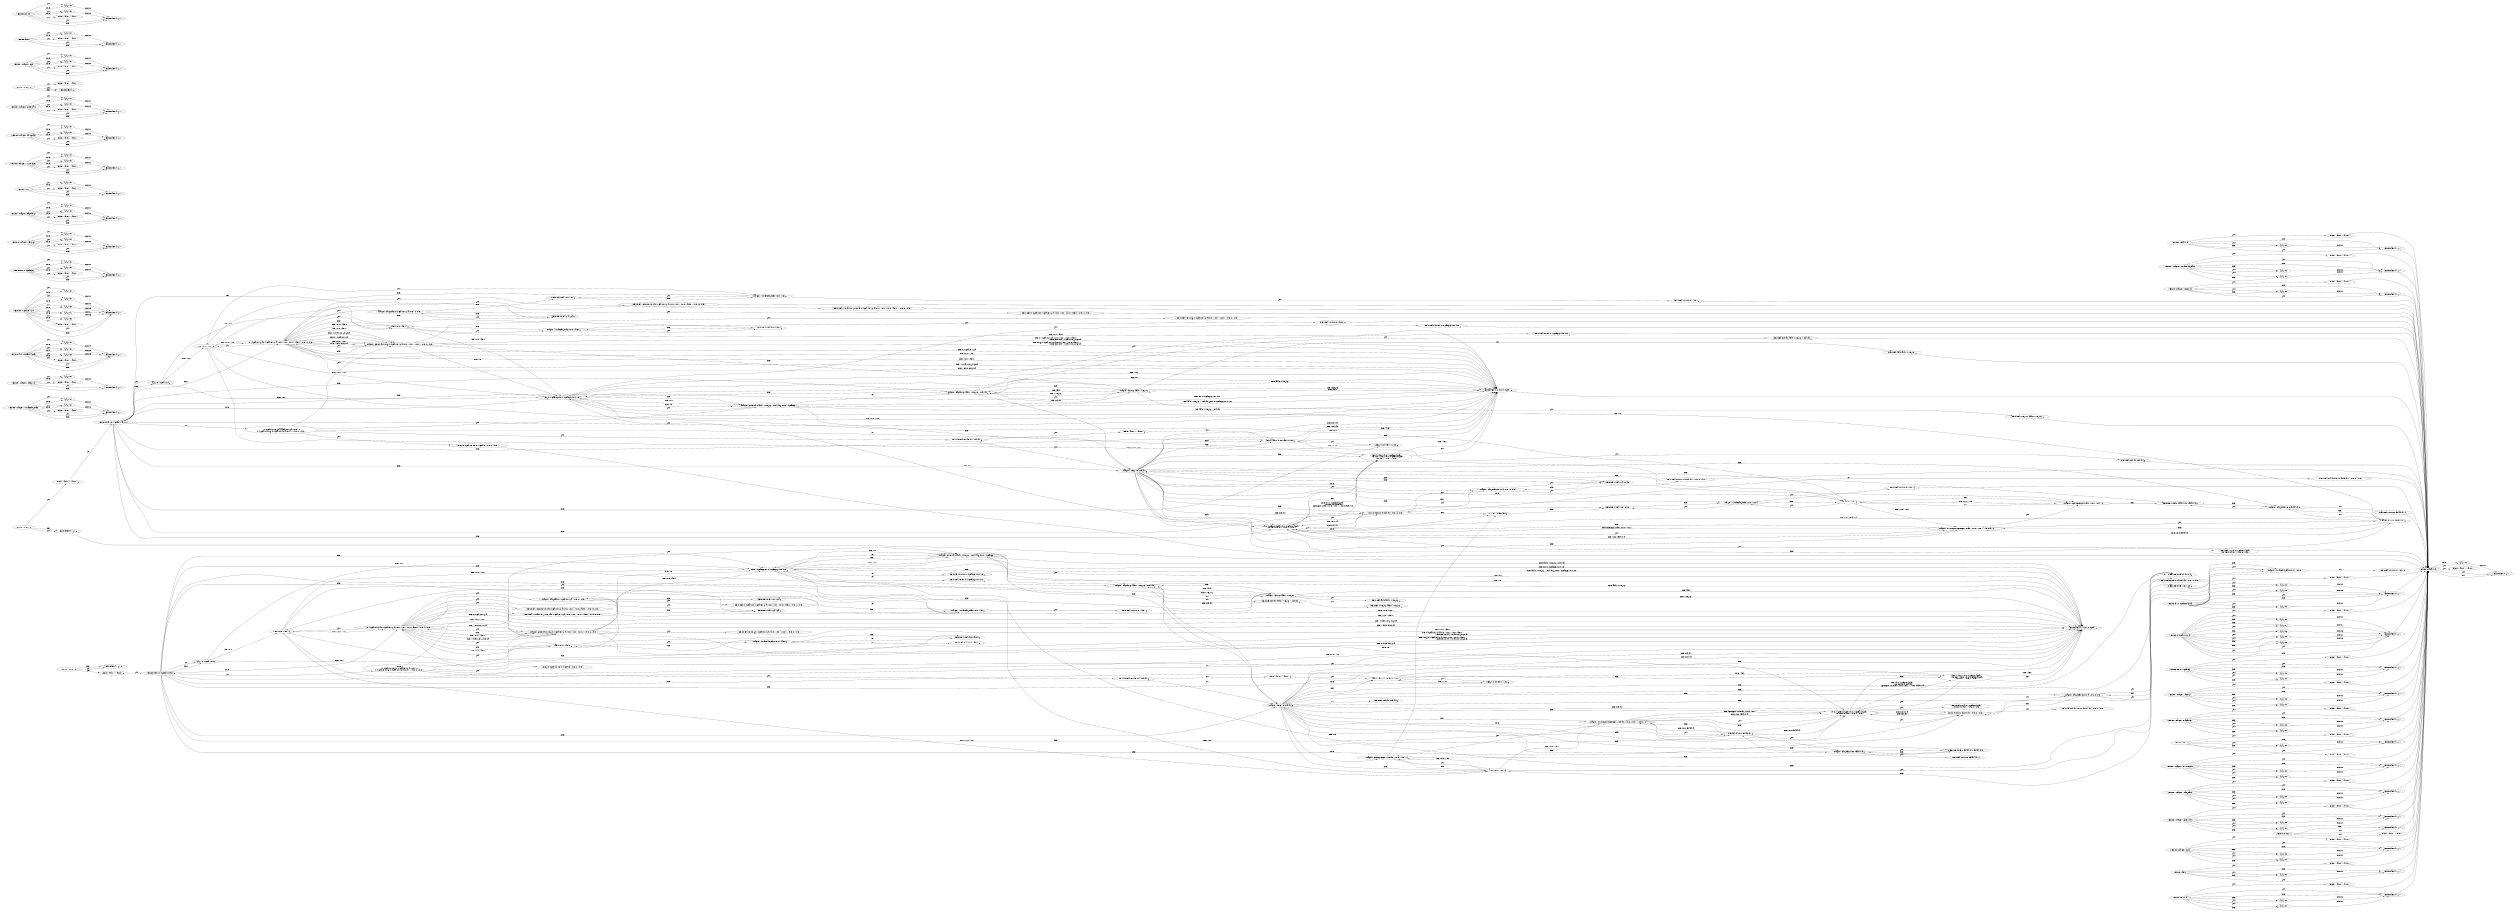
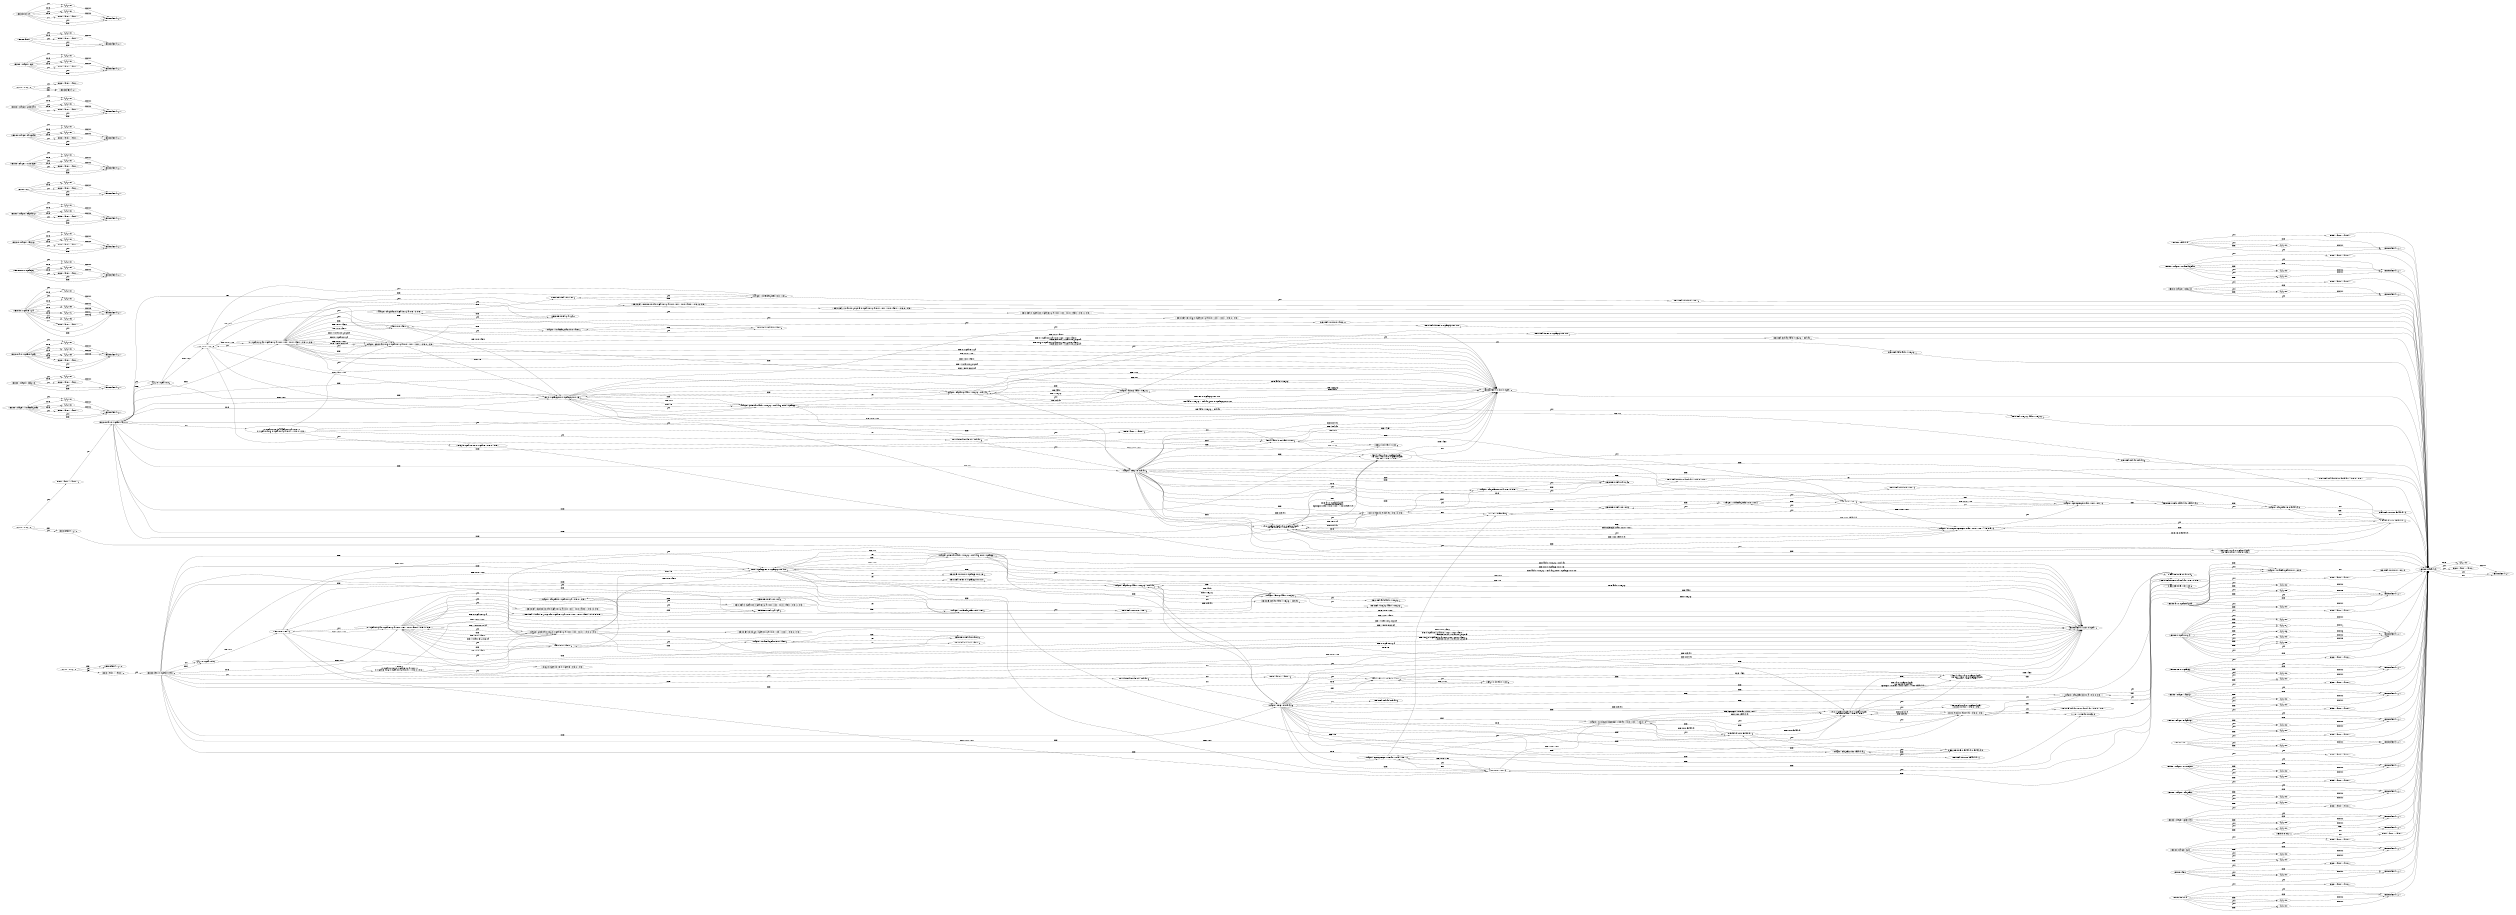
none -> (1787, 512)
none -> (2083, 714)
